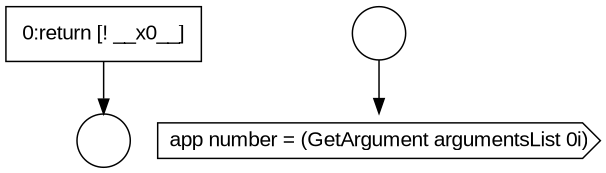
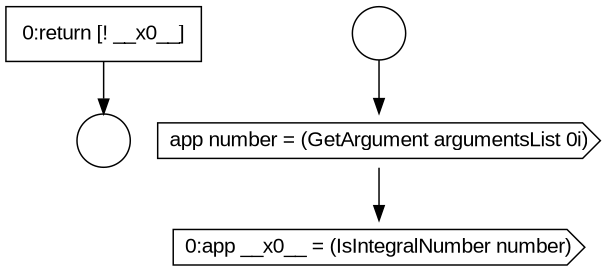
none -> (379, 247)
